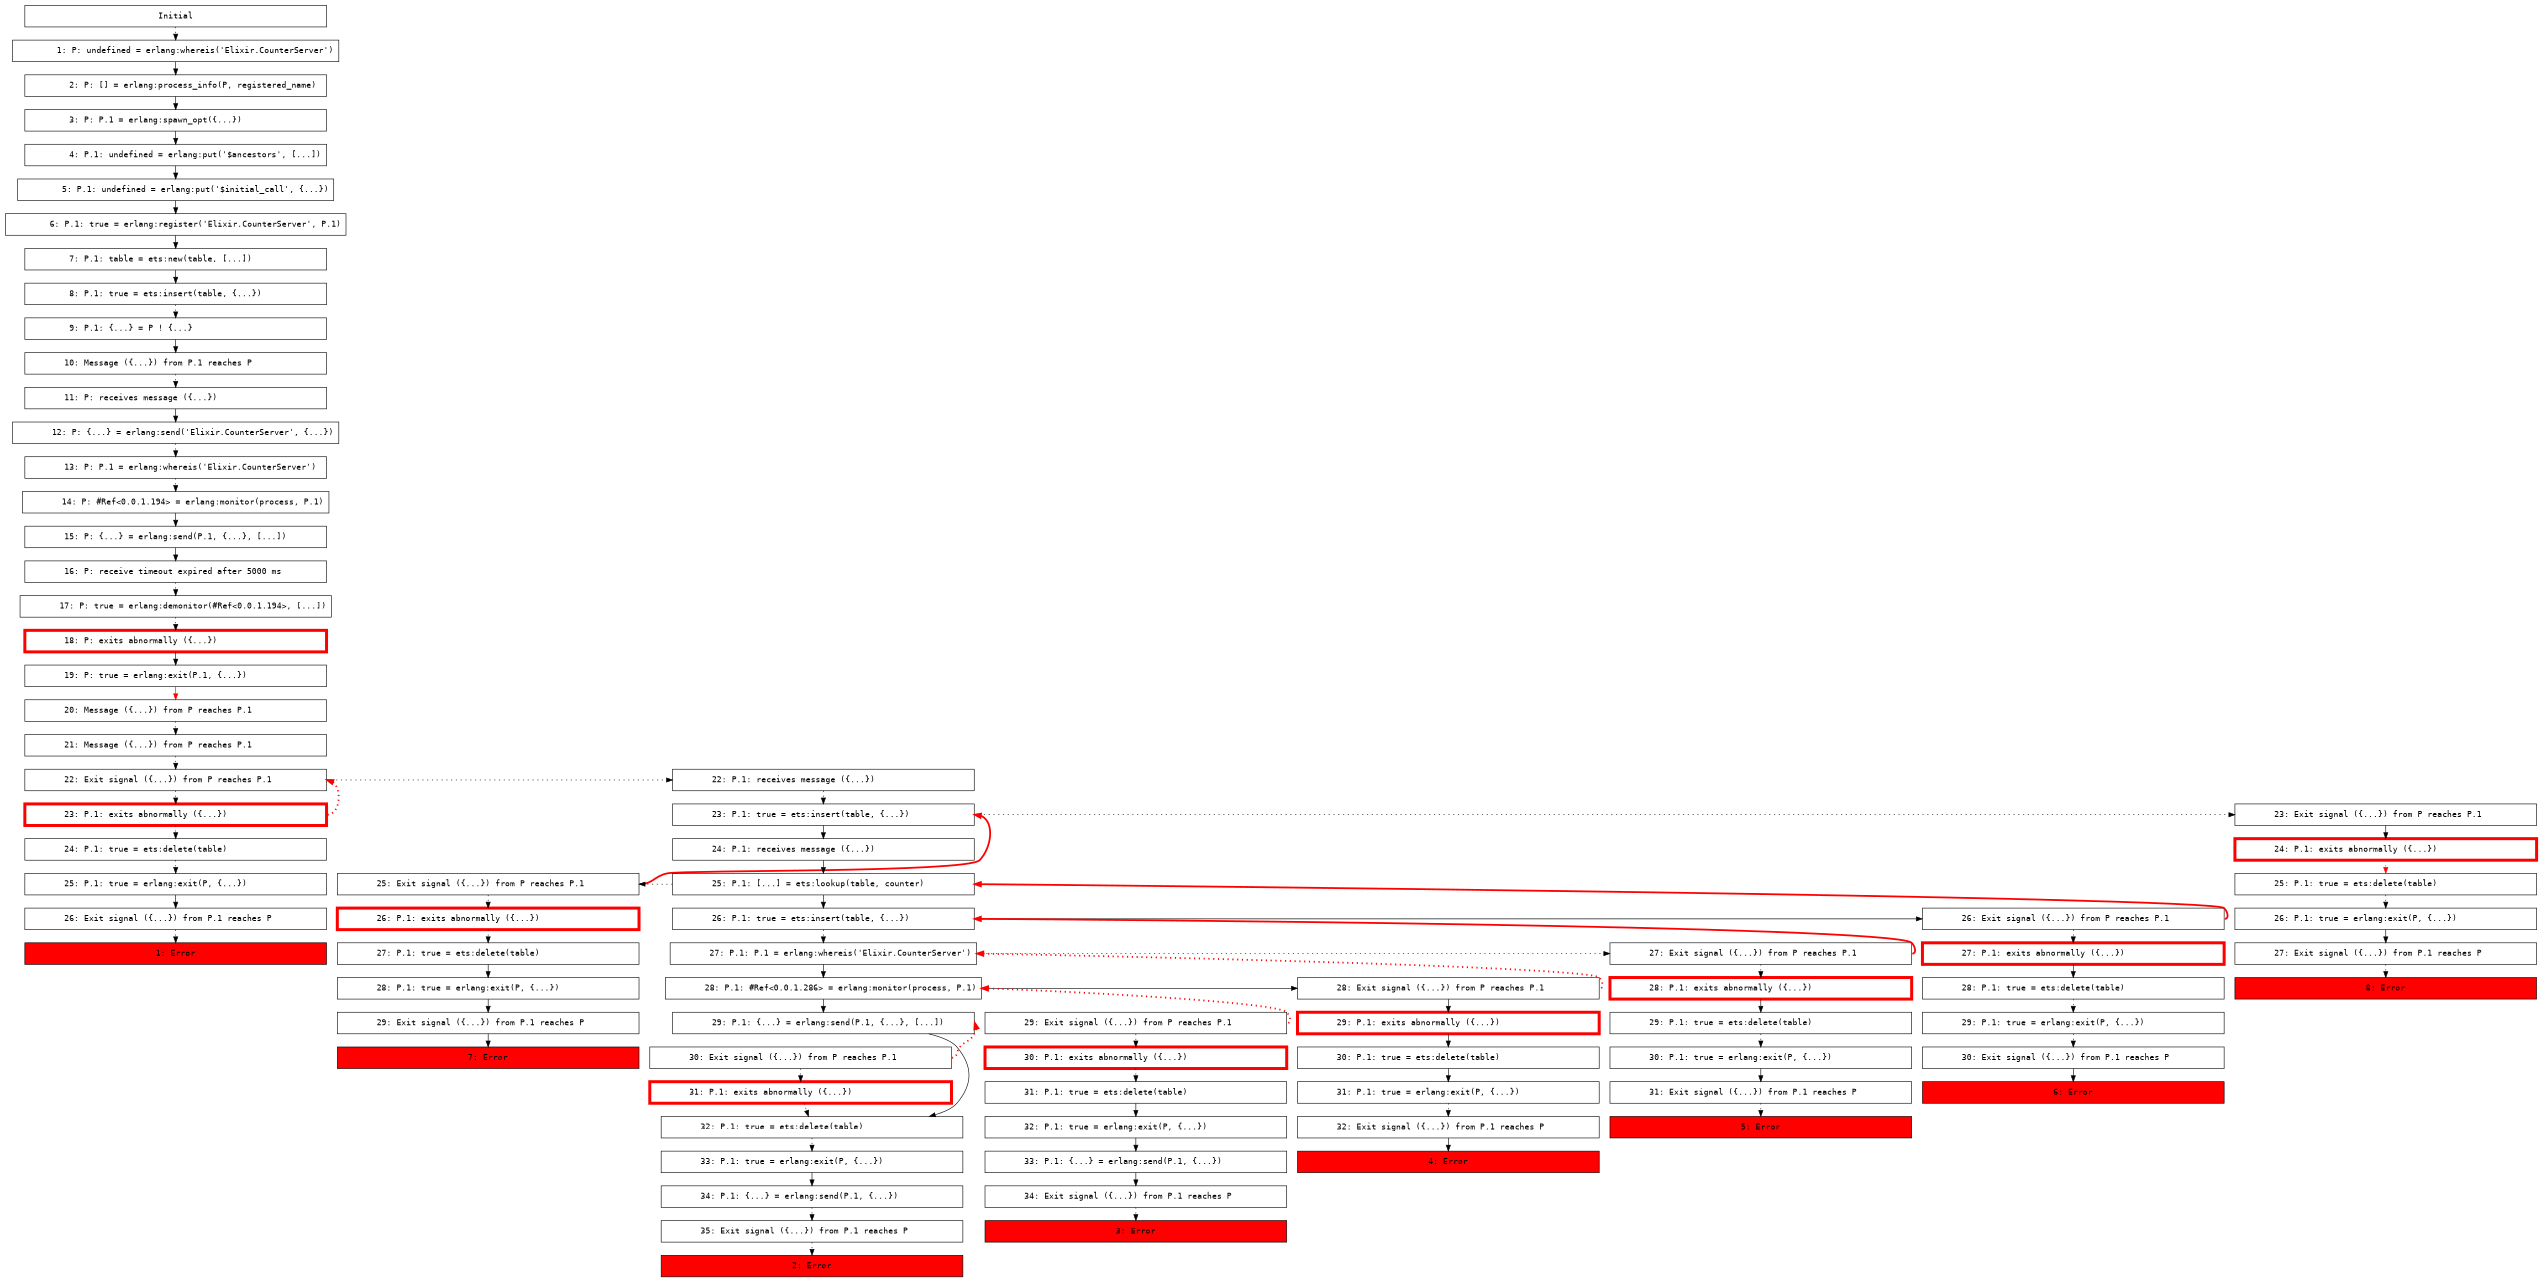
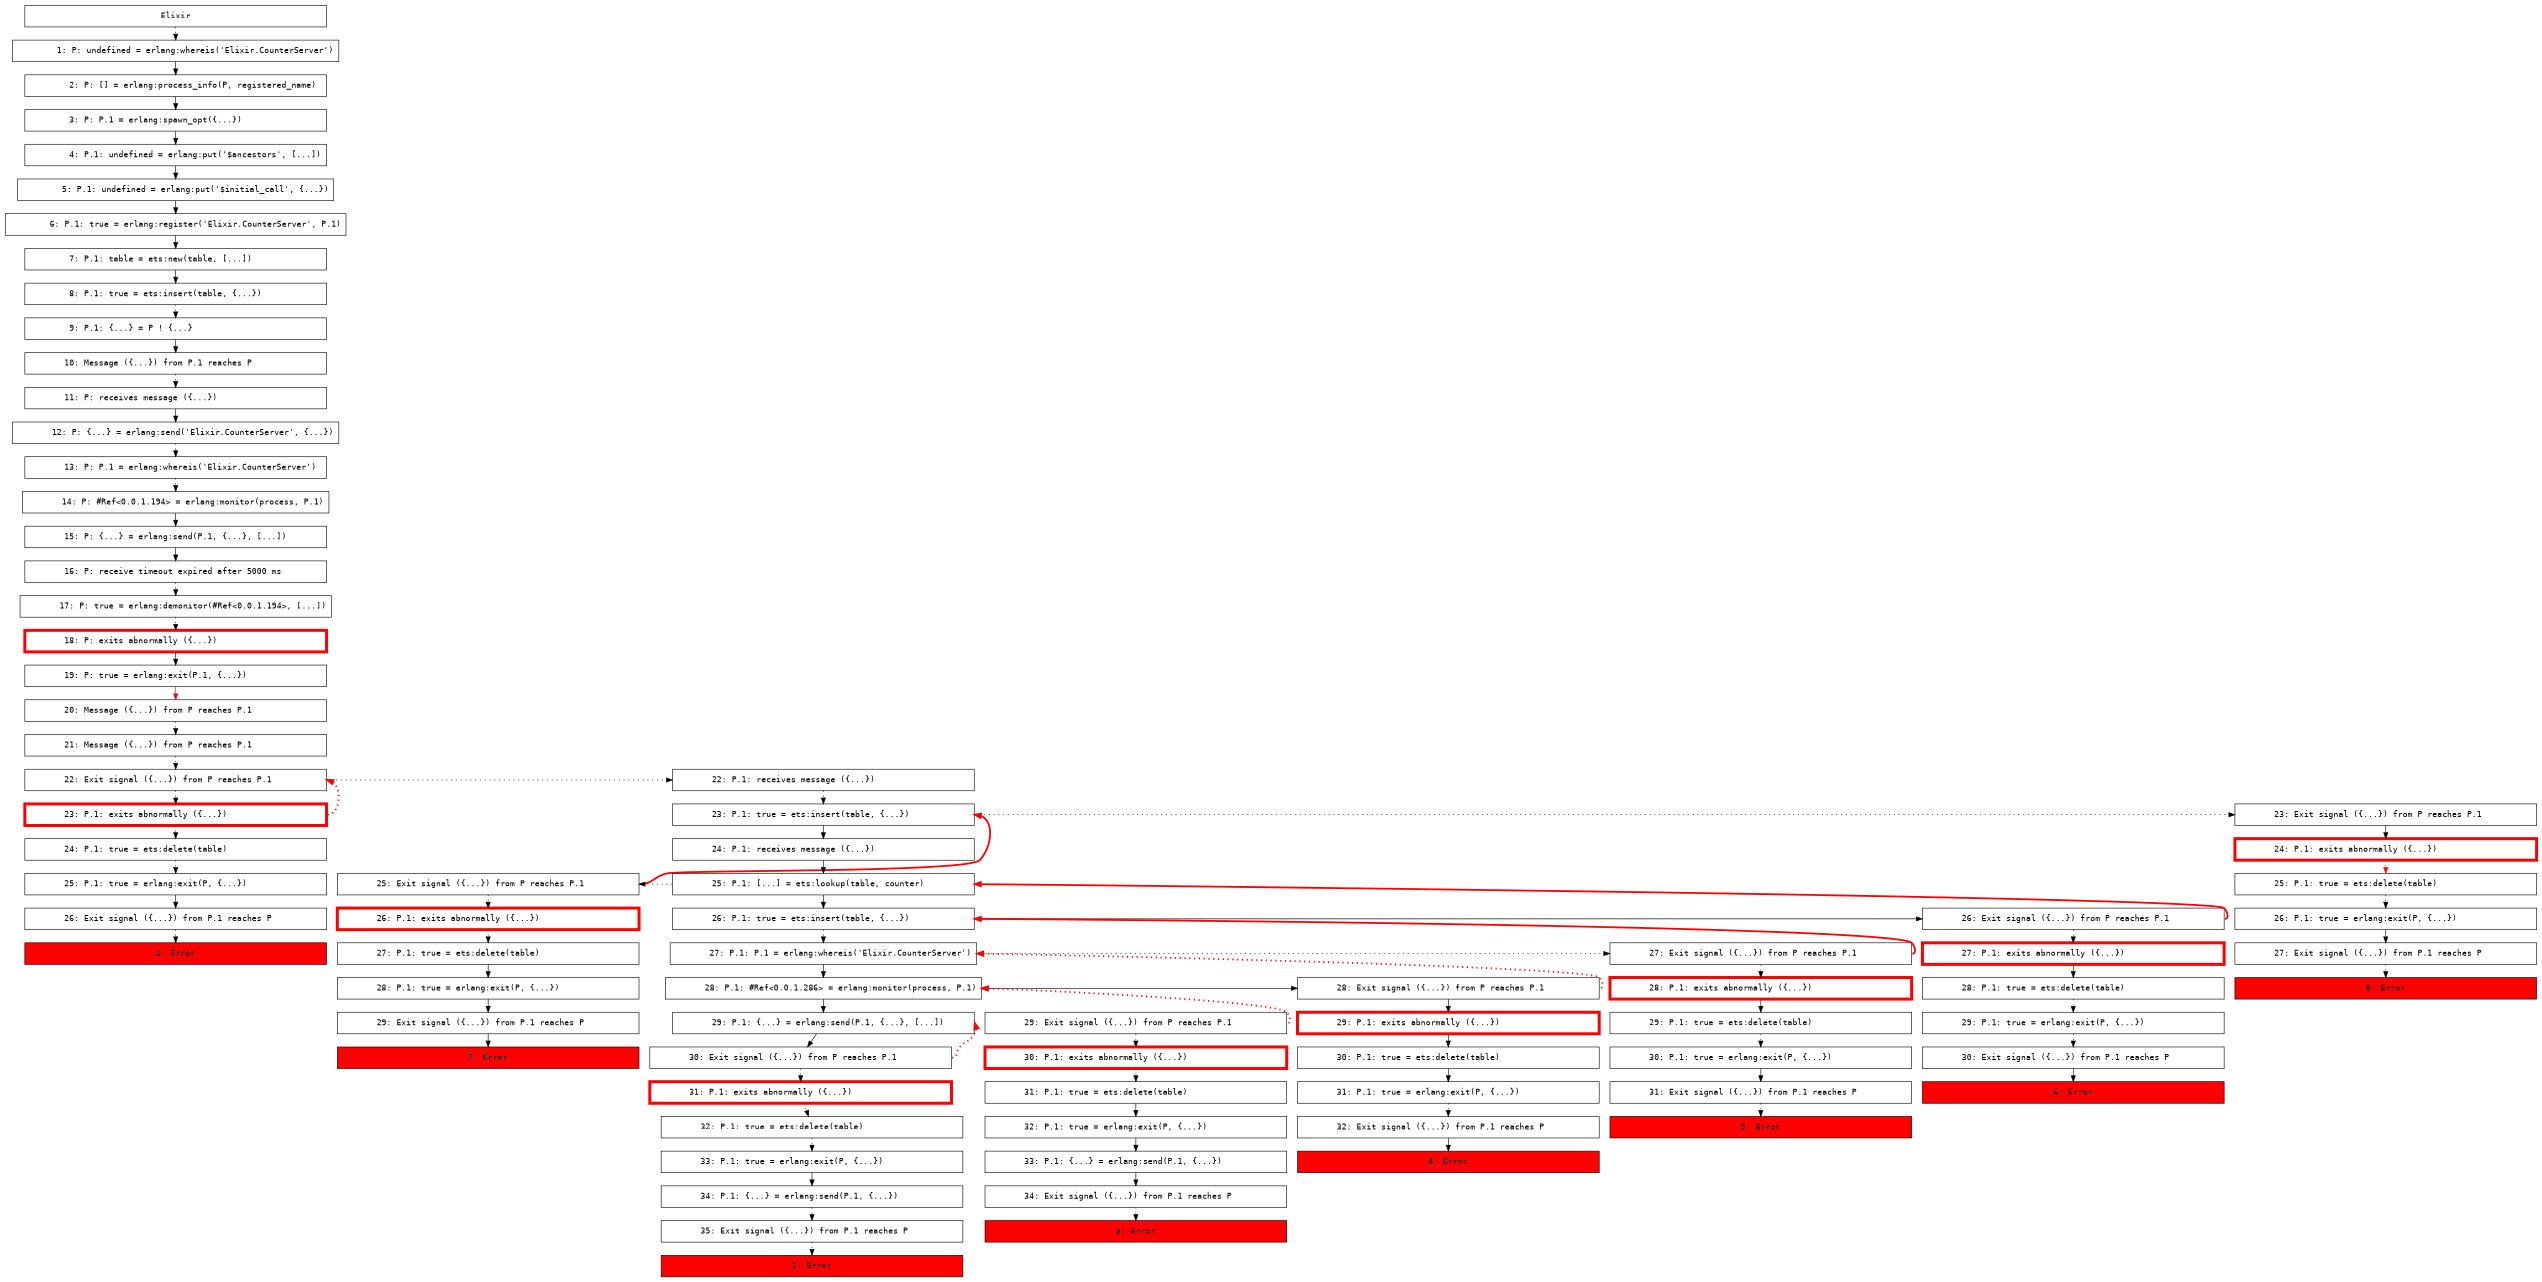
(176, 16) -> (176, 16)
(969, 1072) -> (814, 1038)
